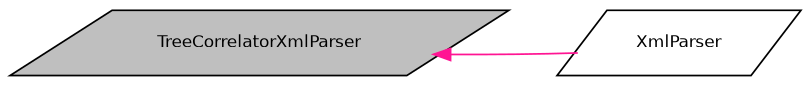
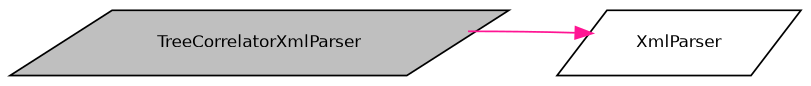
(514, 54) -> (521, 32)
